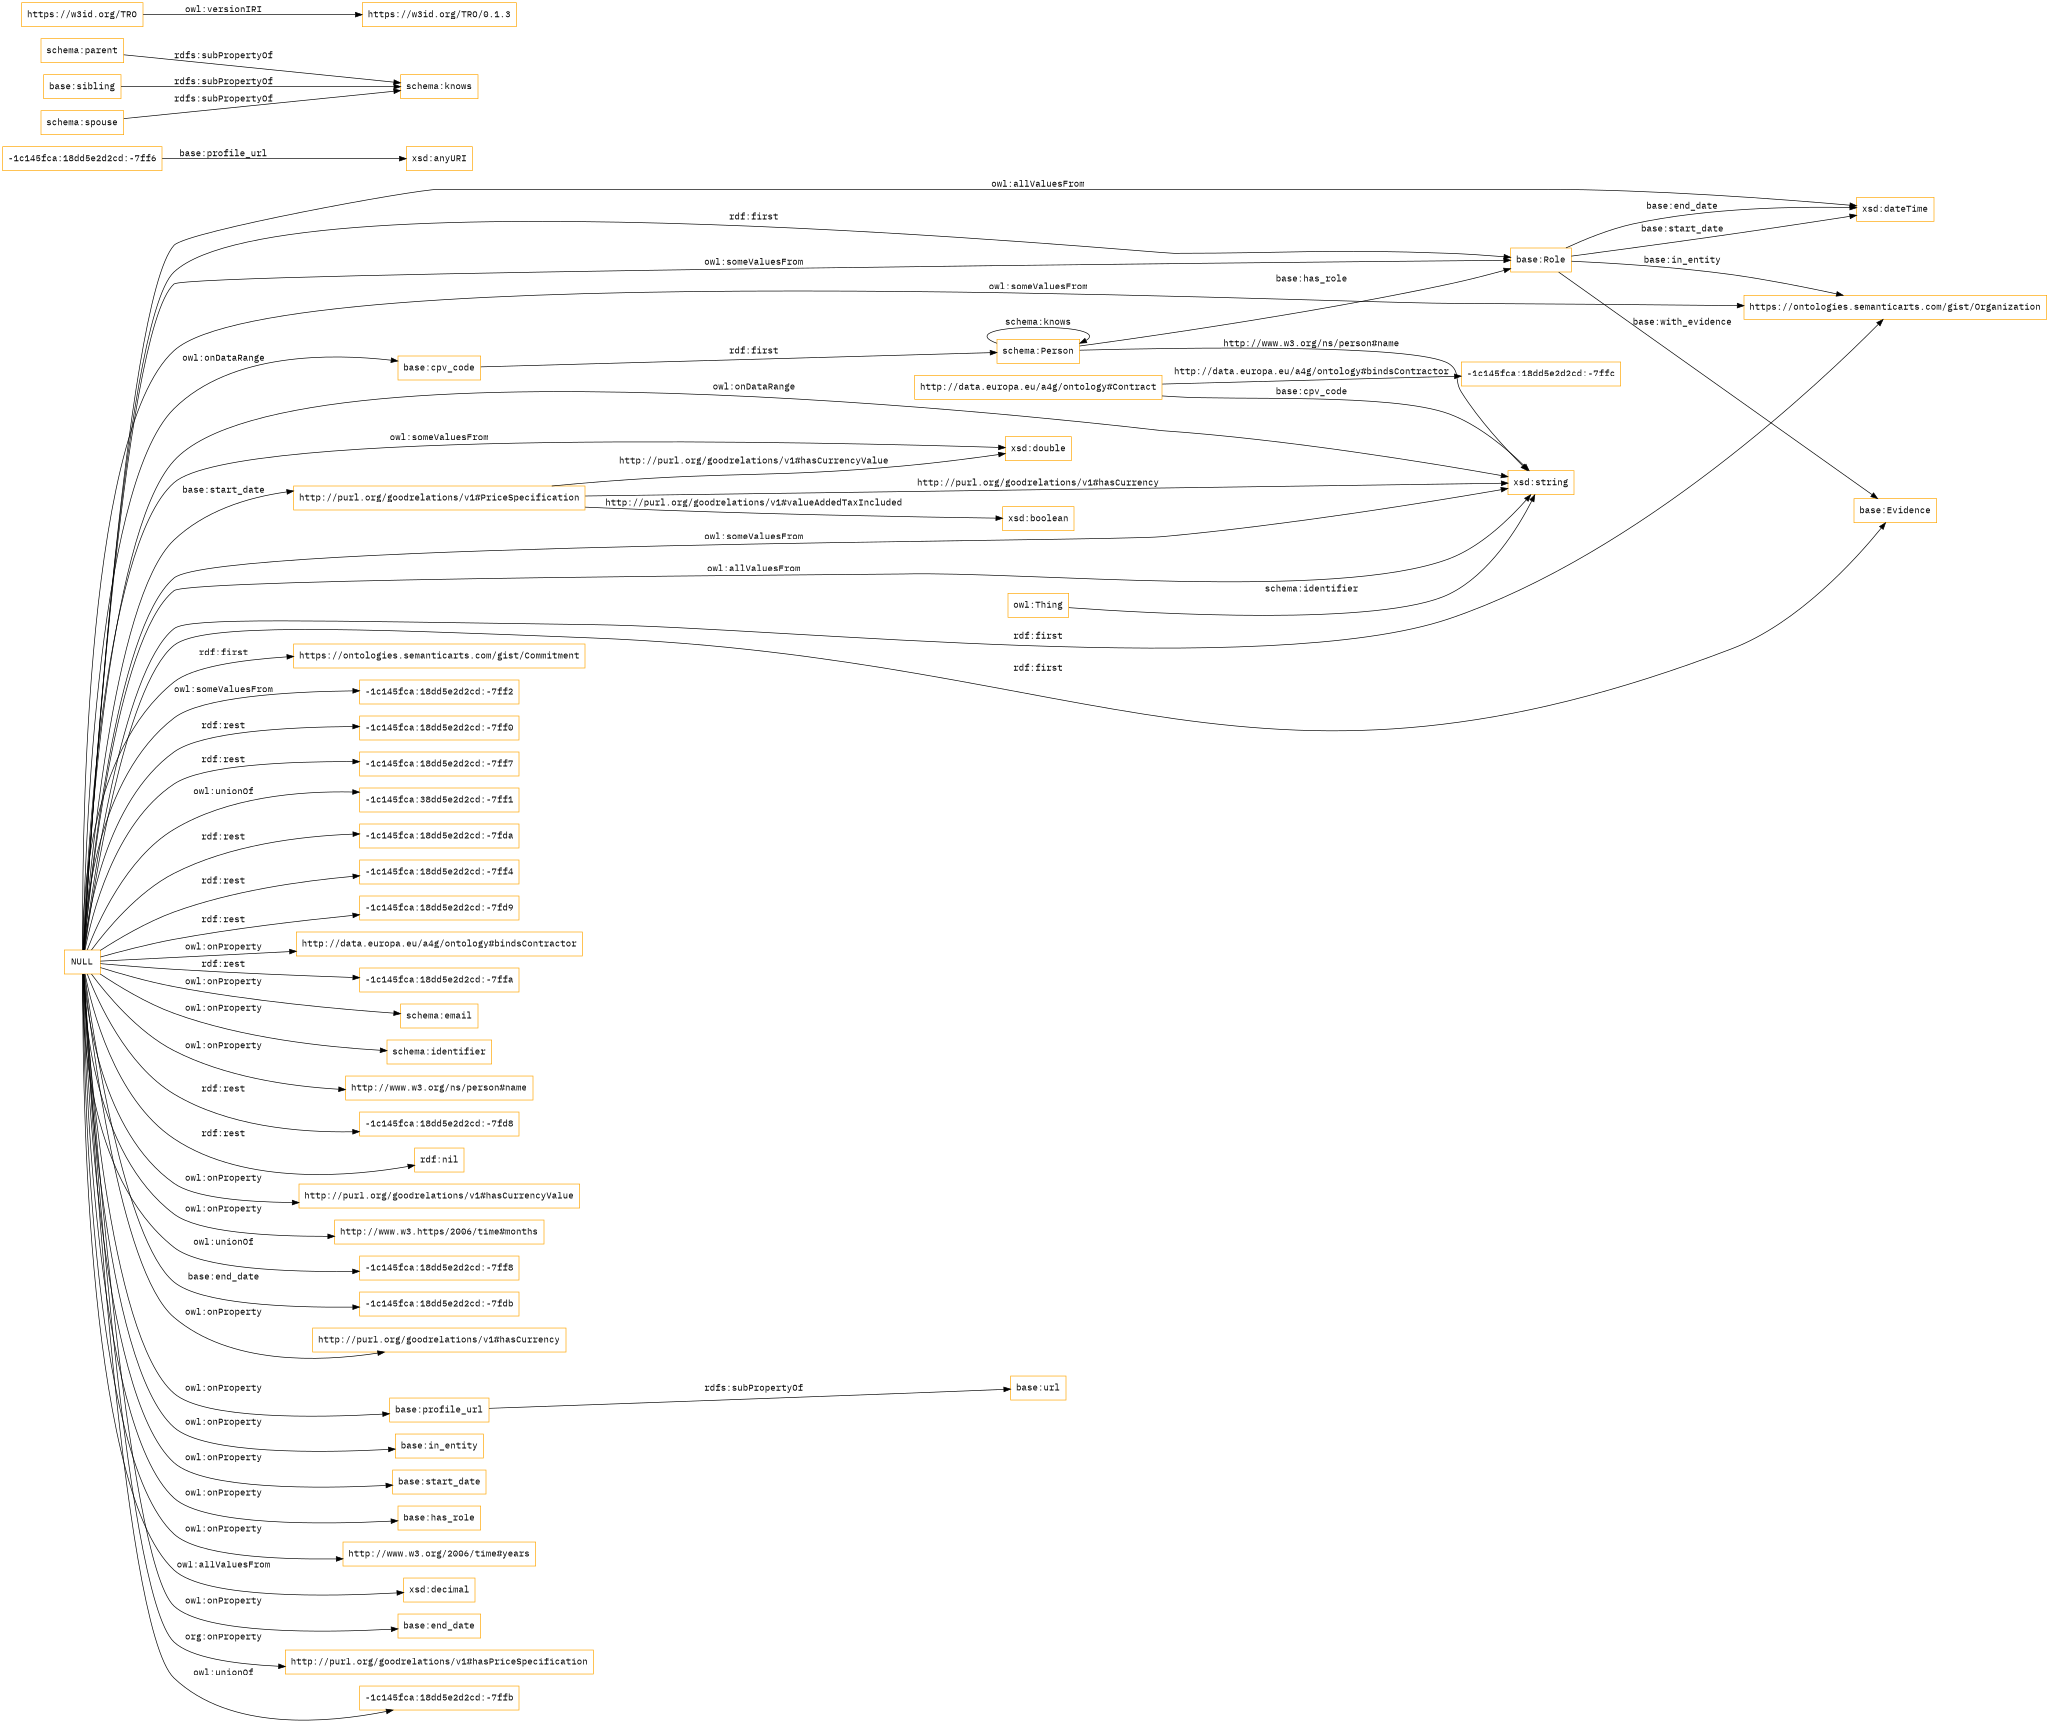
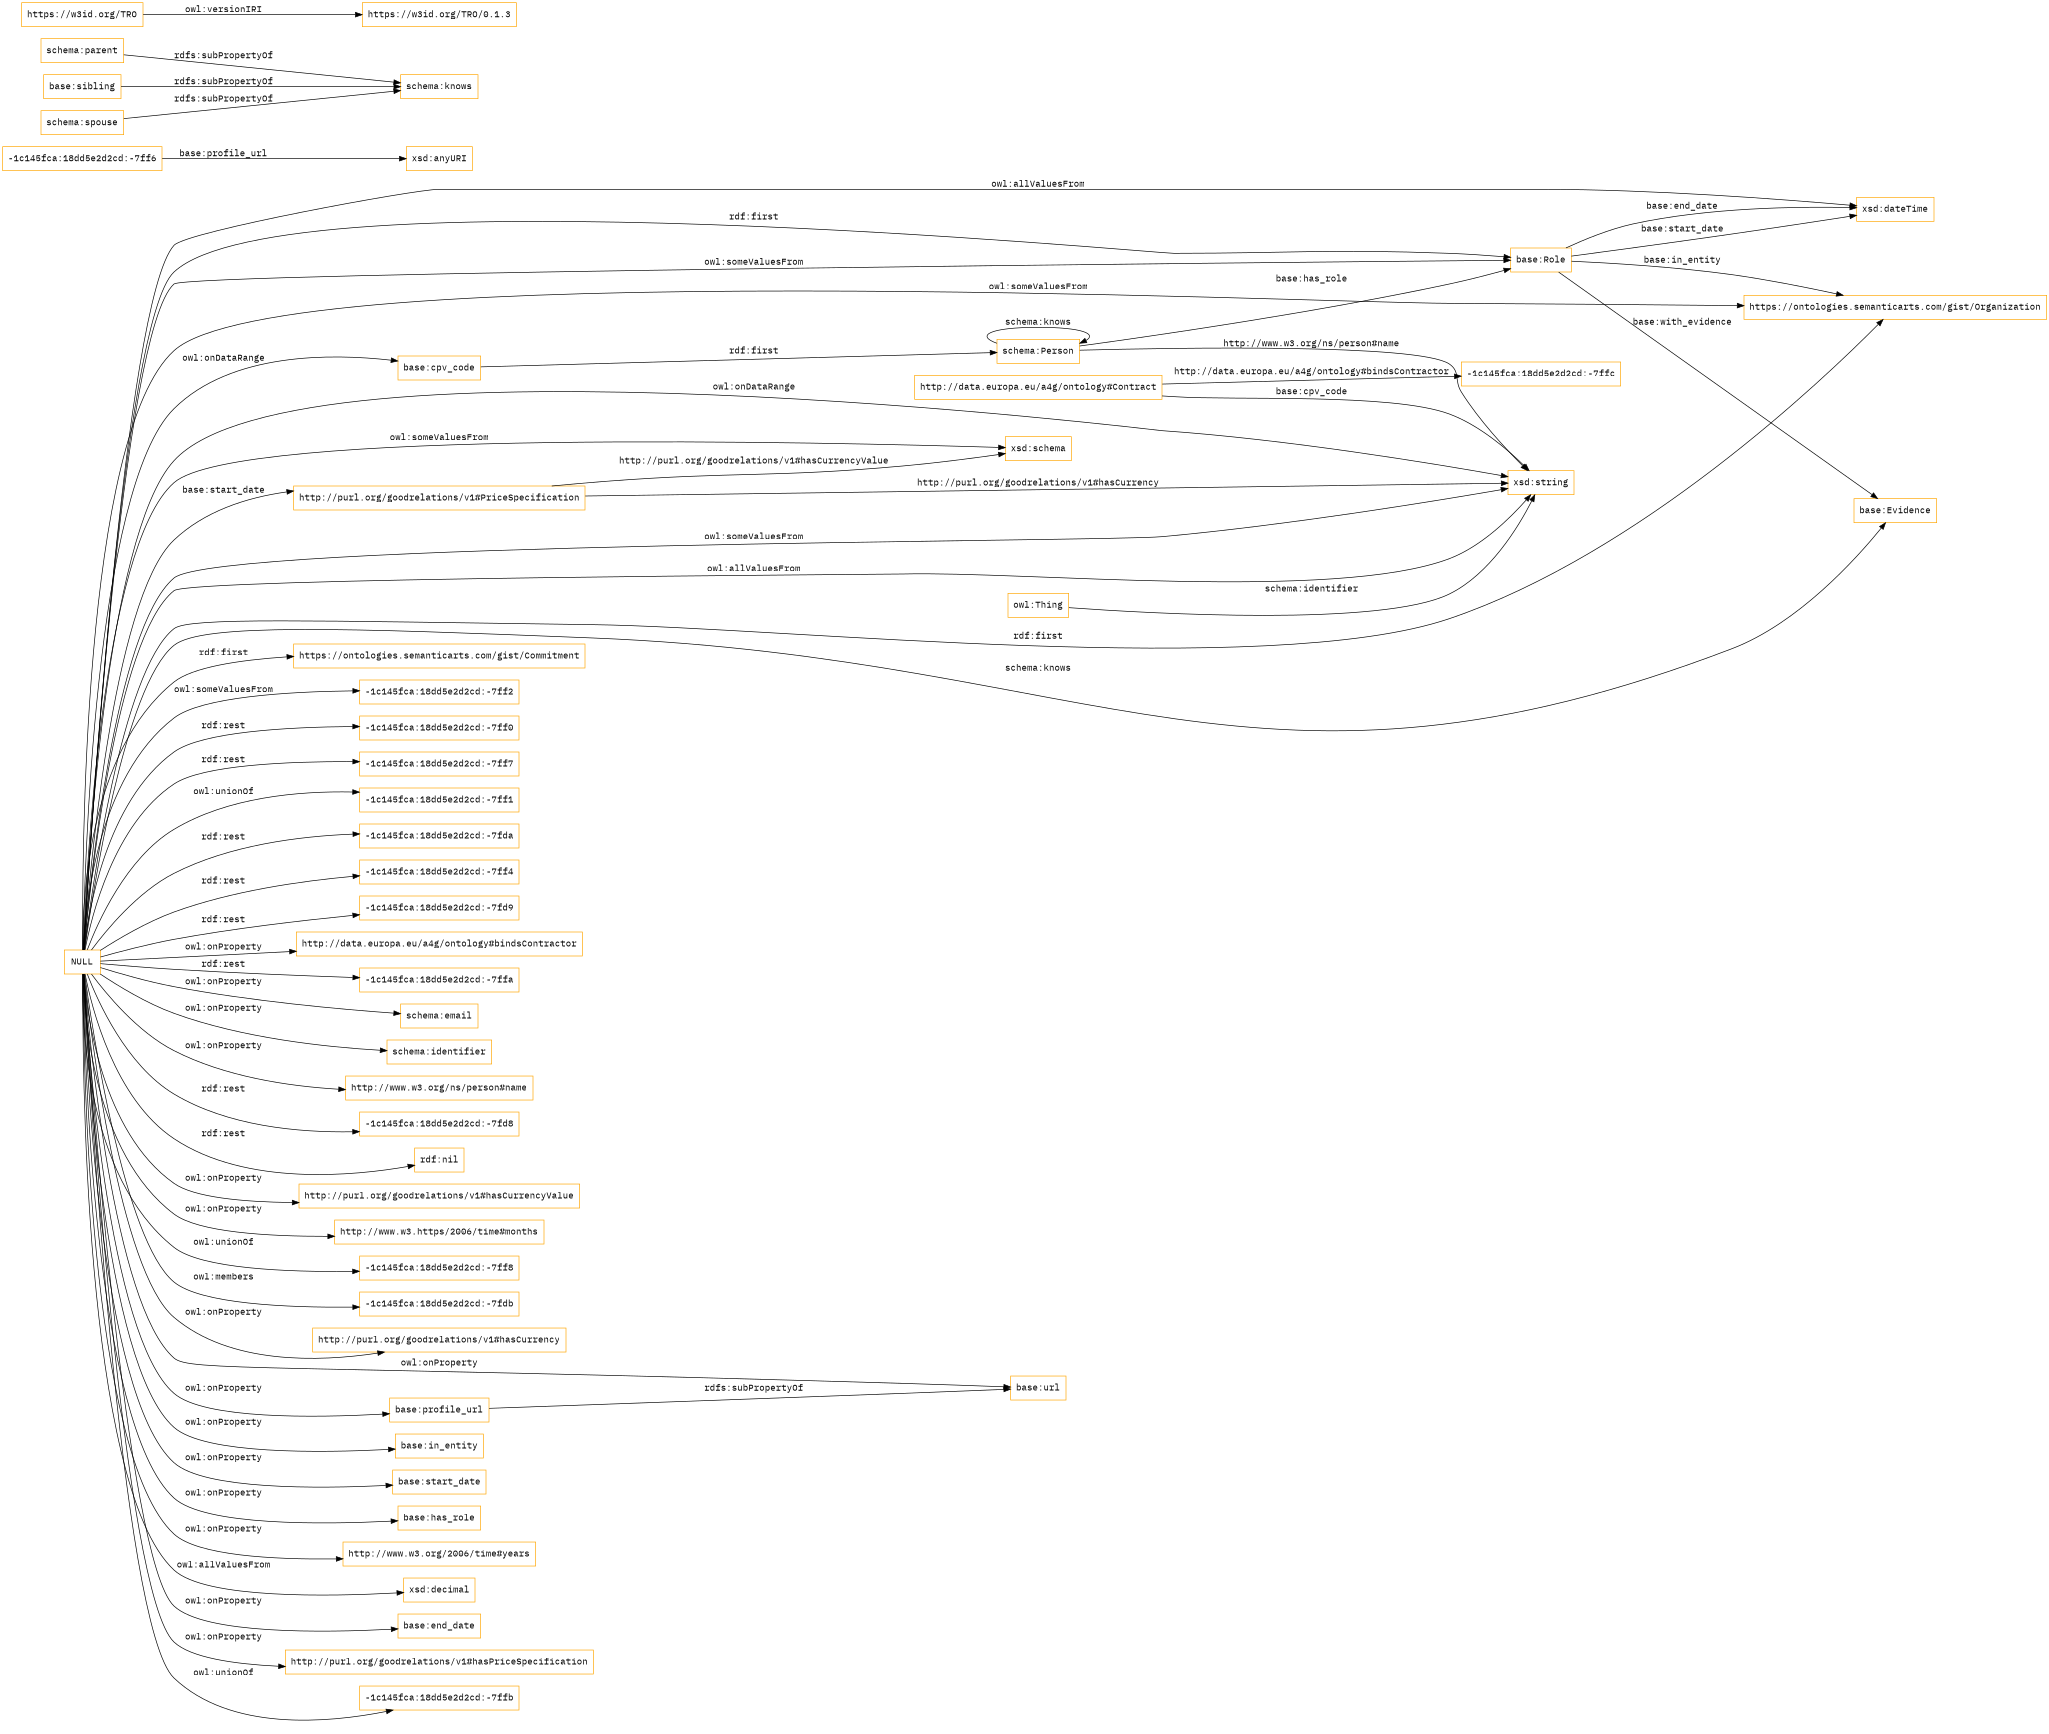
(1038, 449) -> (1038, 449)
(1038, 519) -> none
(1038, 668) -> (1038, 668)
(439, 800) -> (439, 800)
(224, 1277) -> (224, 1277)
none -> (389, 1370)
(224, 1637) -> (224, 1637)
